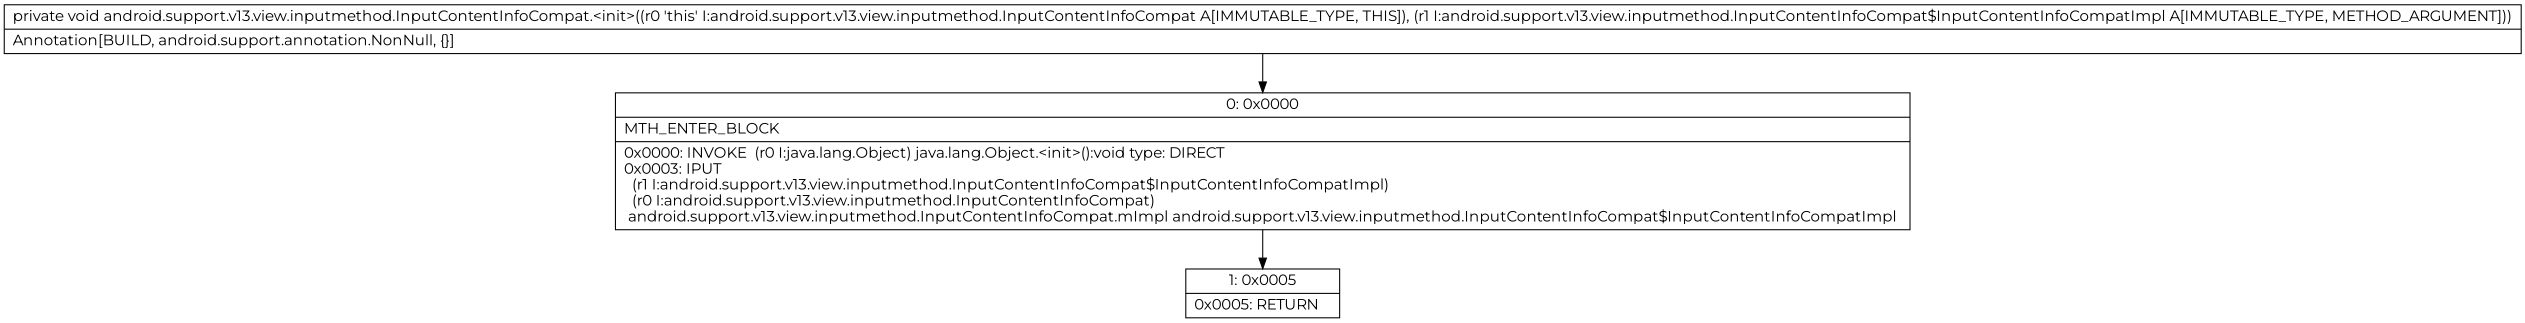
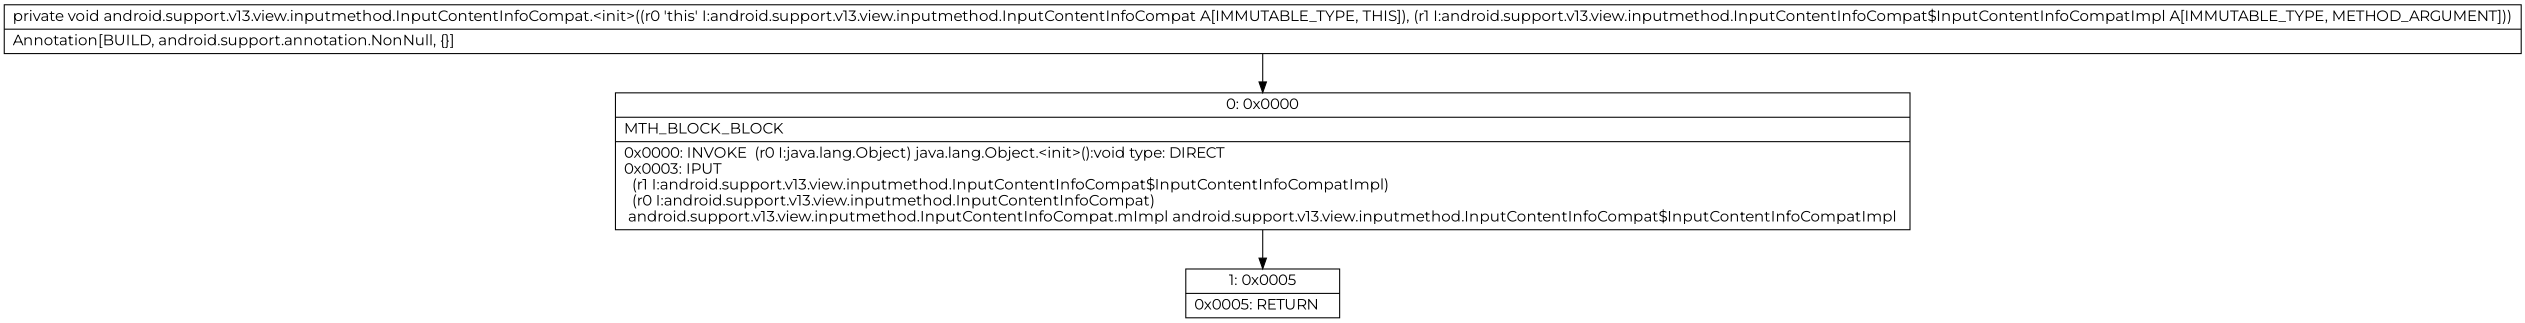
(702, 129) -> (704, 129)
